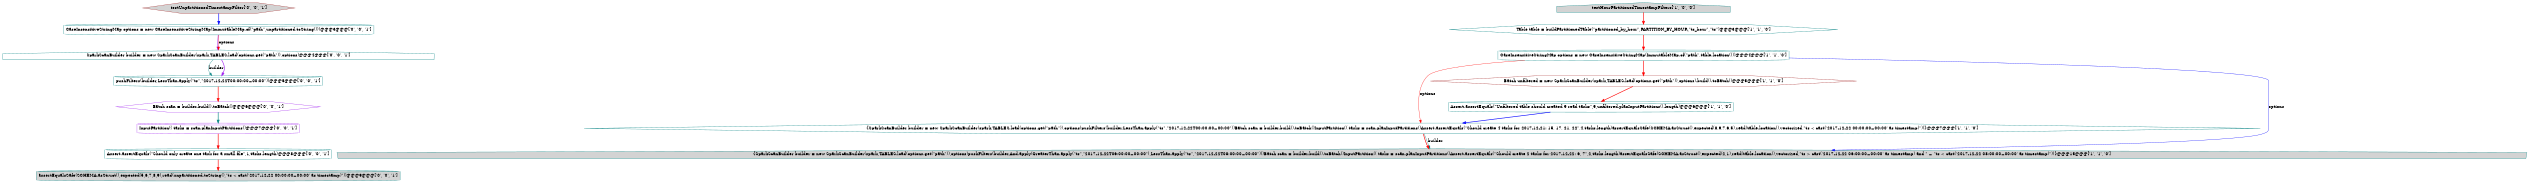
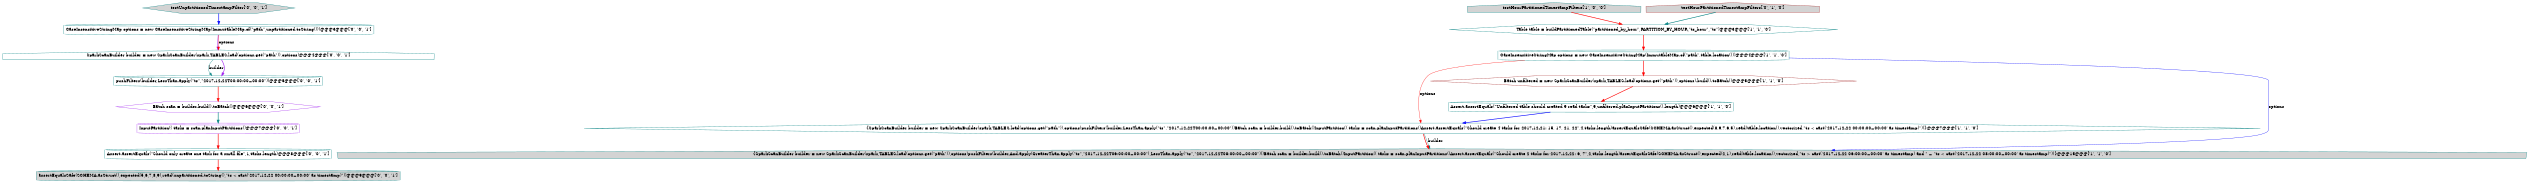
(219, 8) -> (219, 8)
none -> (1733, 8)
